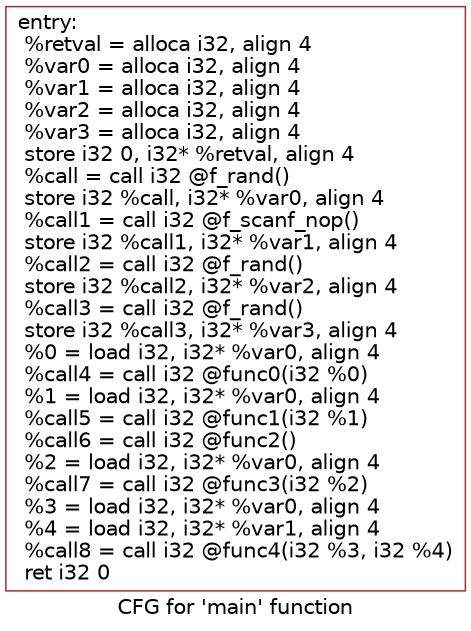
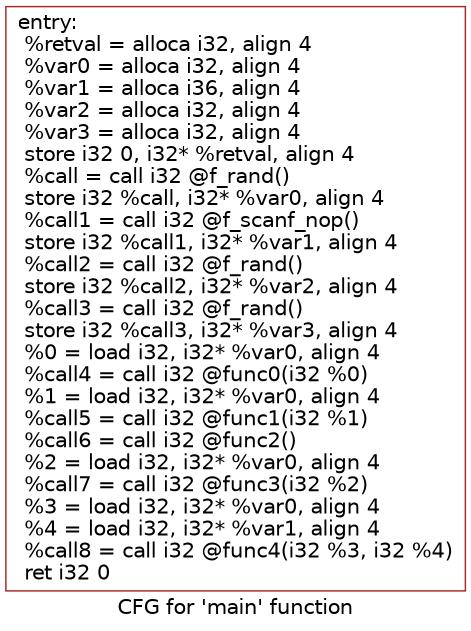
(159, 89) -> (159, 89)
